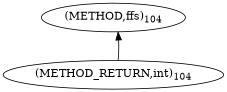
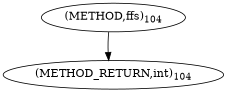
(119, 50) -> (108, 42)
